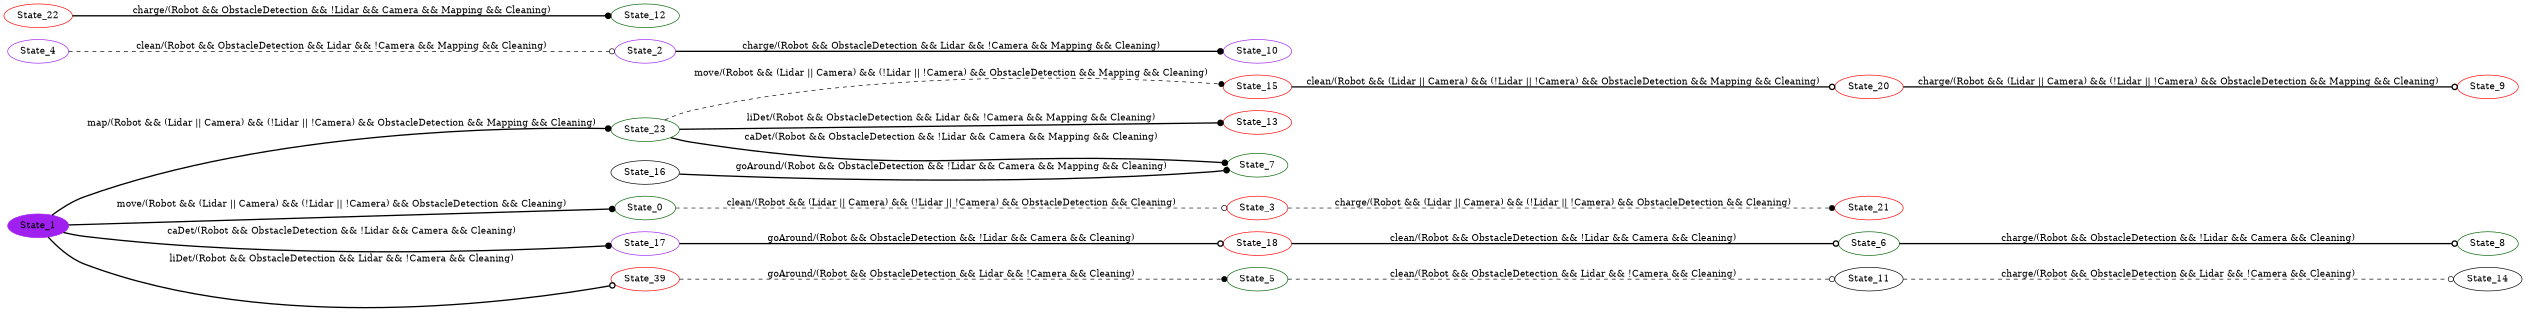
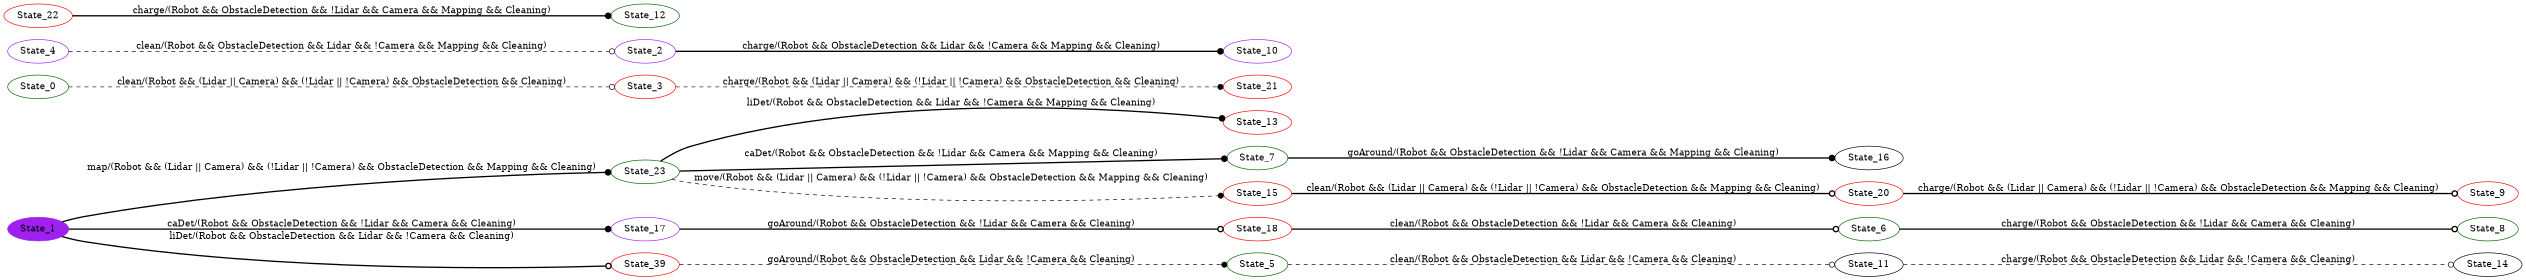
(952, 180) -> (1559, 158)
(339, 217) -> none
